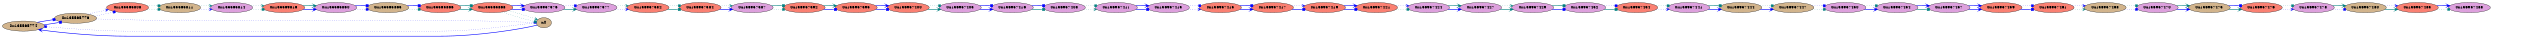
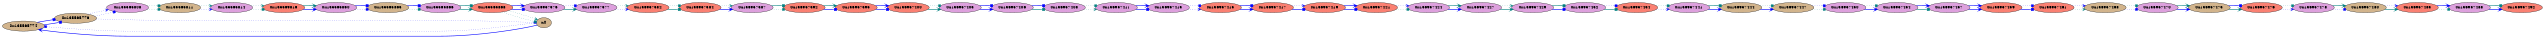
(128, 8) -> (128, 8)
(440, 8) -> (440, 8)
(1012, 8) -> (1012, 8)
none -> (2521, 8)
